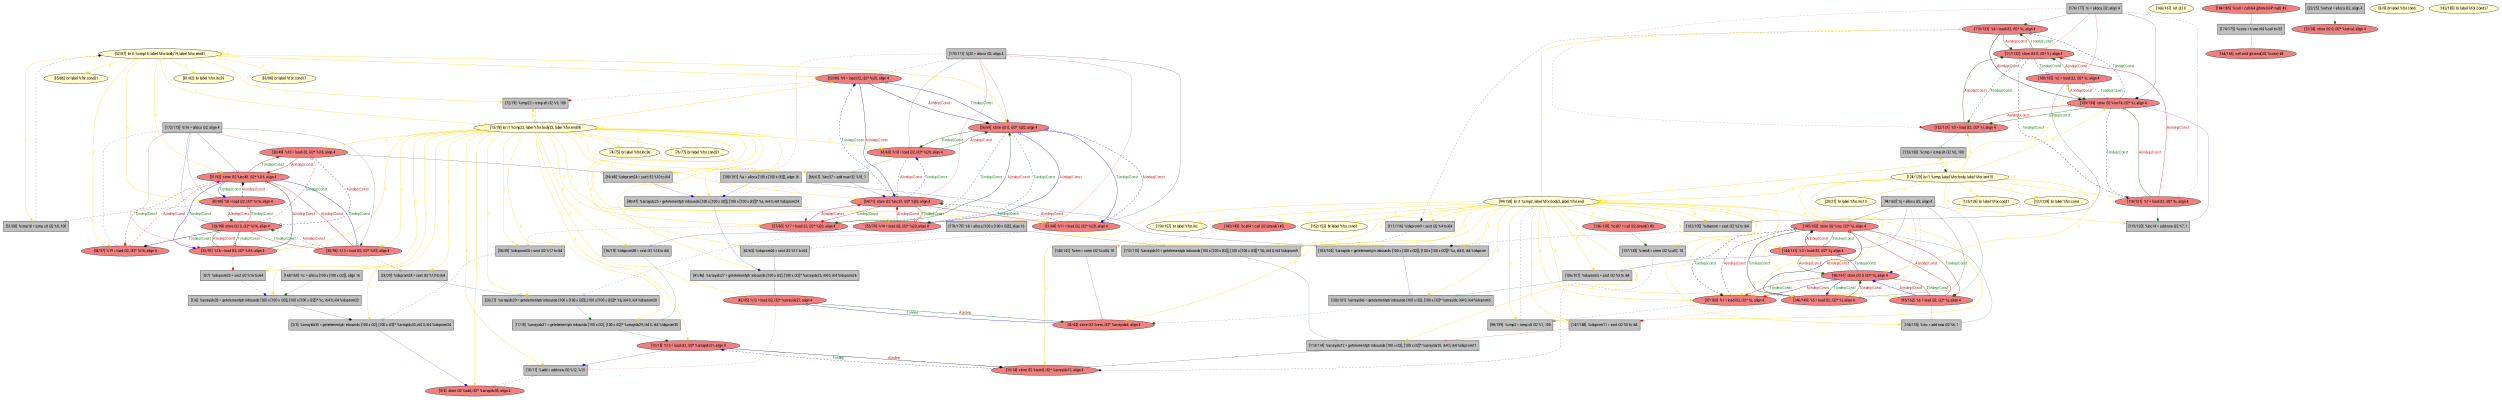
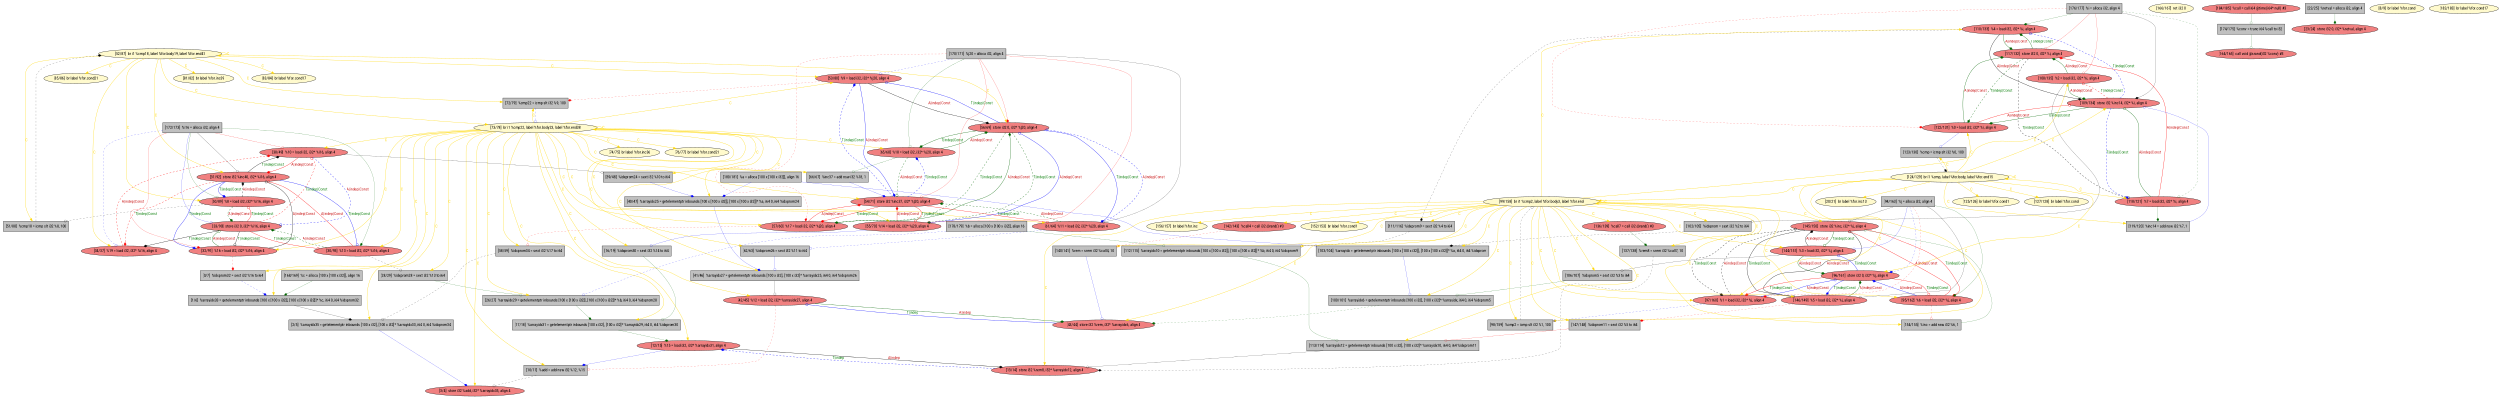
(2039, 68) -> none
(261, 163) -> (261, 163)
(167, 210) -> (166, 174)
